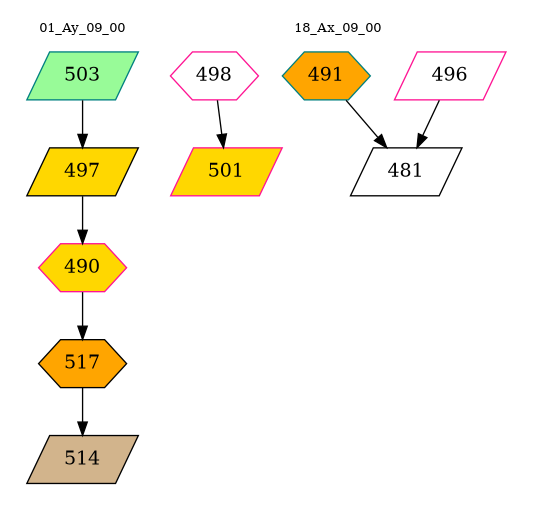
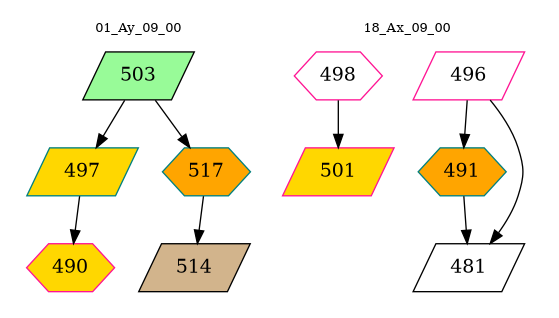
(83, 76) -> (139, 76)
none -> (466, 117)
(83, 172) -> (83, 172)
(83, 309) -> (169, 118)
(83, 364) -> (206, 172)
